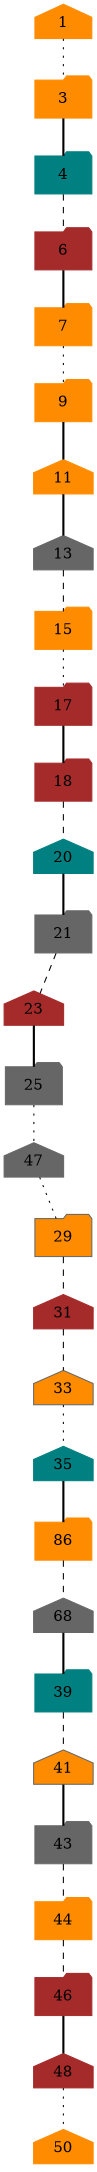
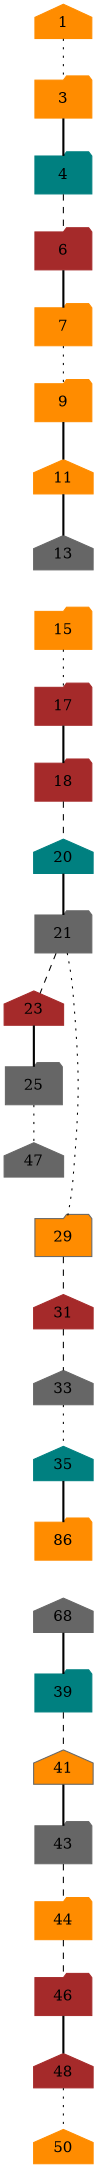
(63, 591) -> none
(48, 1198) -> (78, 1086)
(63, 1389) -> (63, 1389)
(63, 1579) -> none
